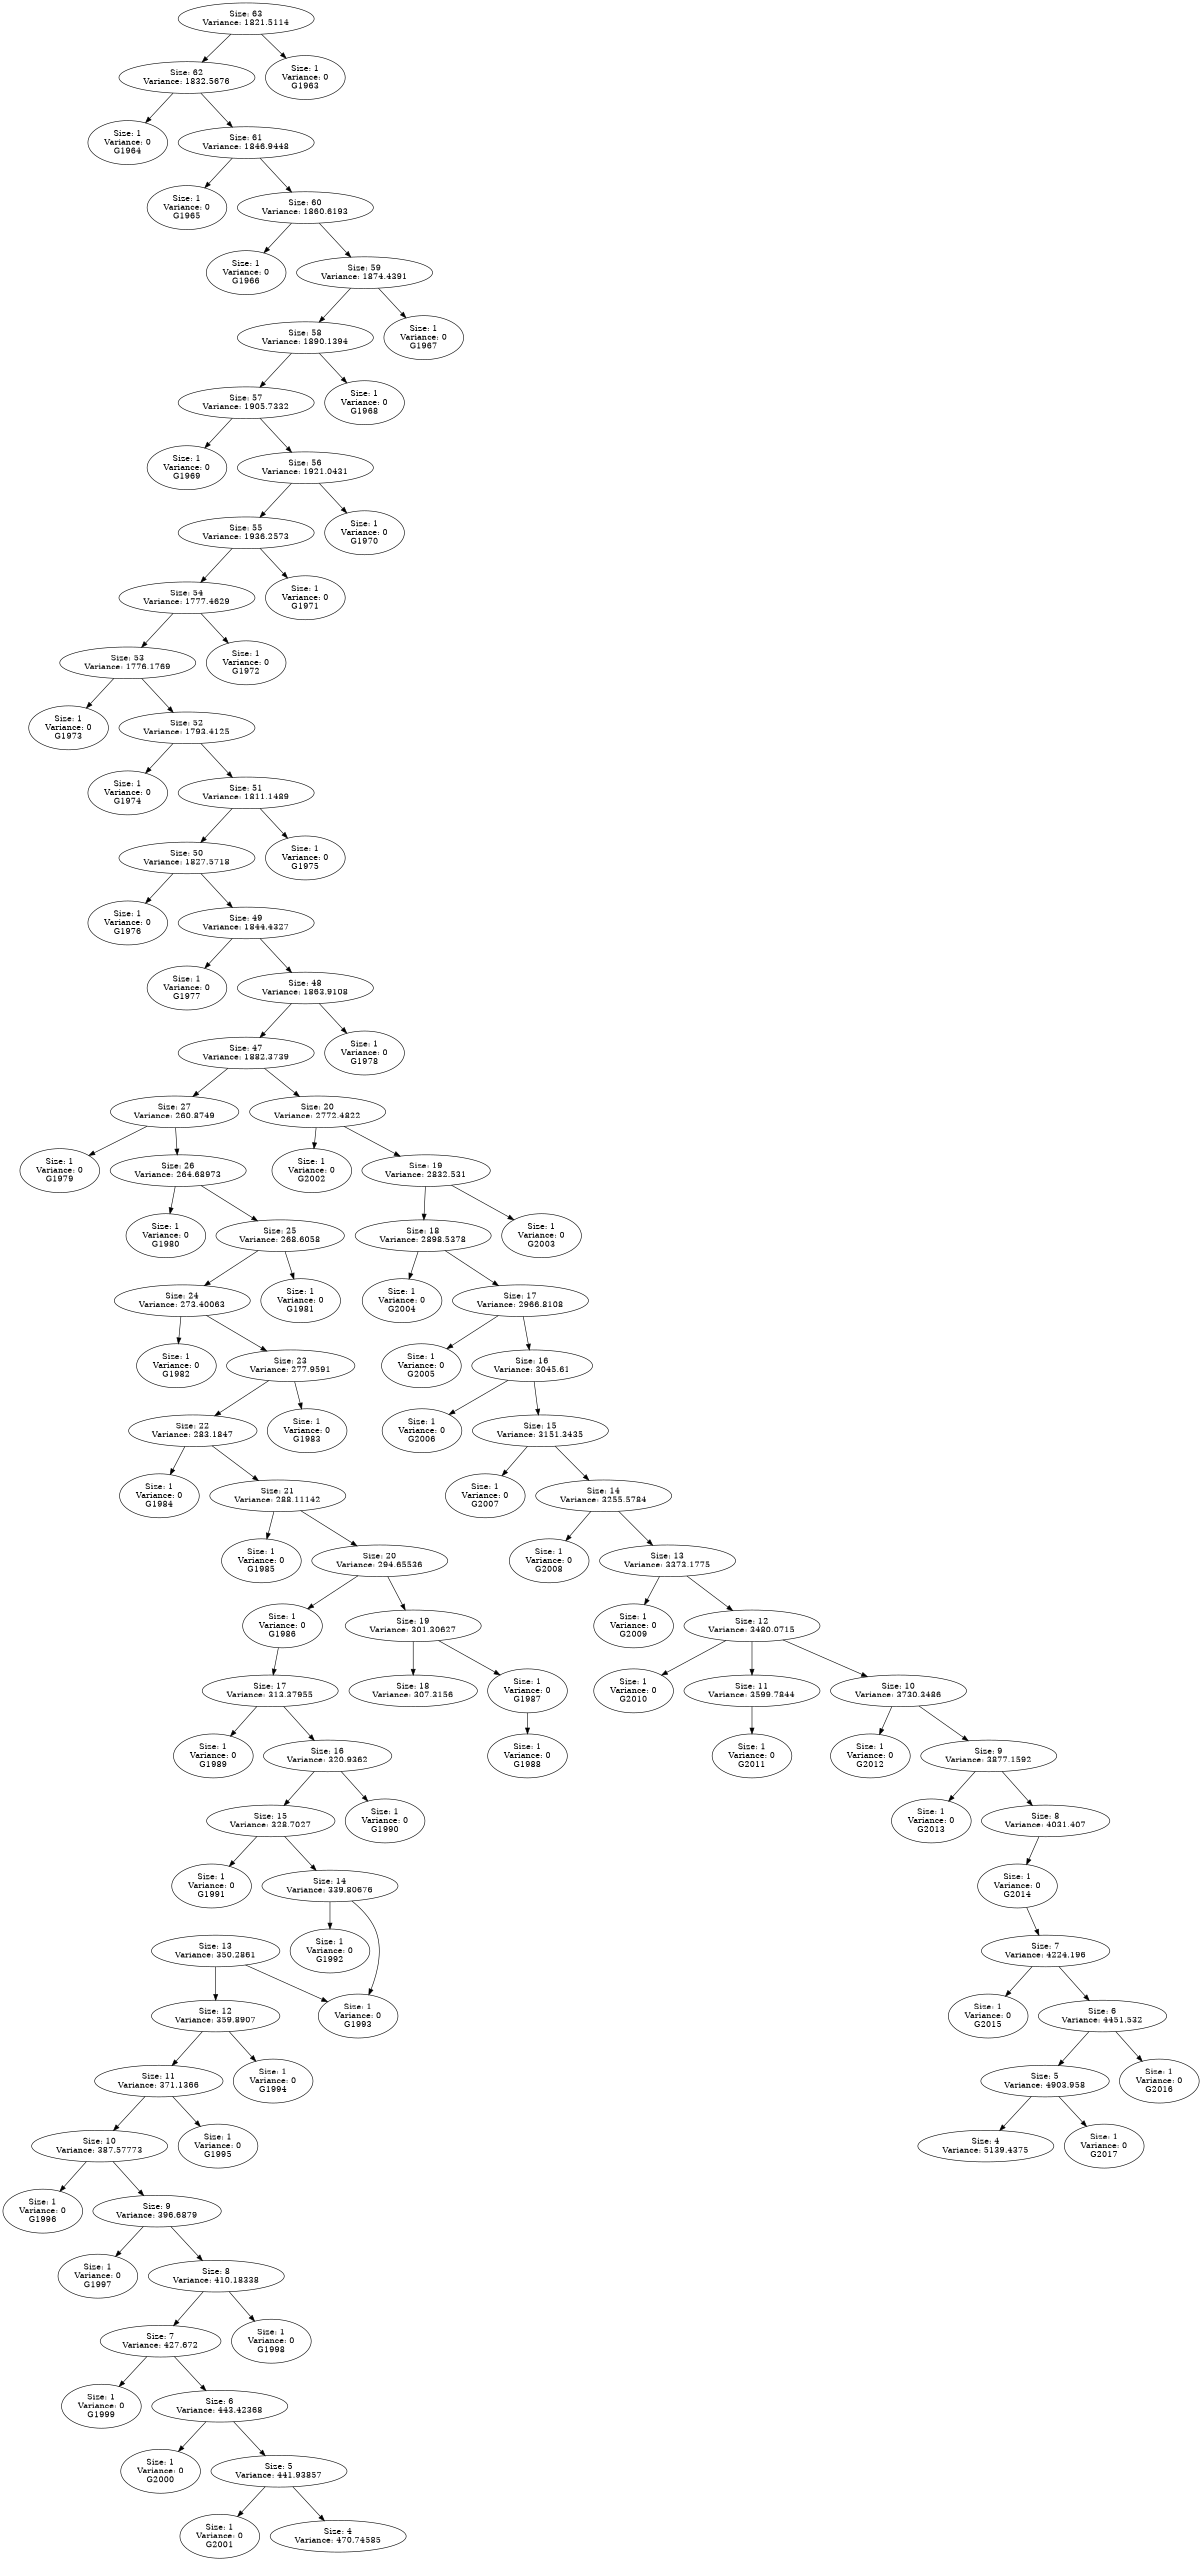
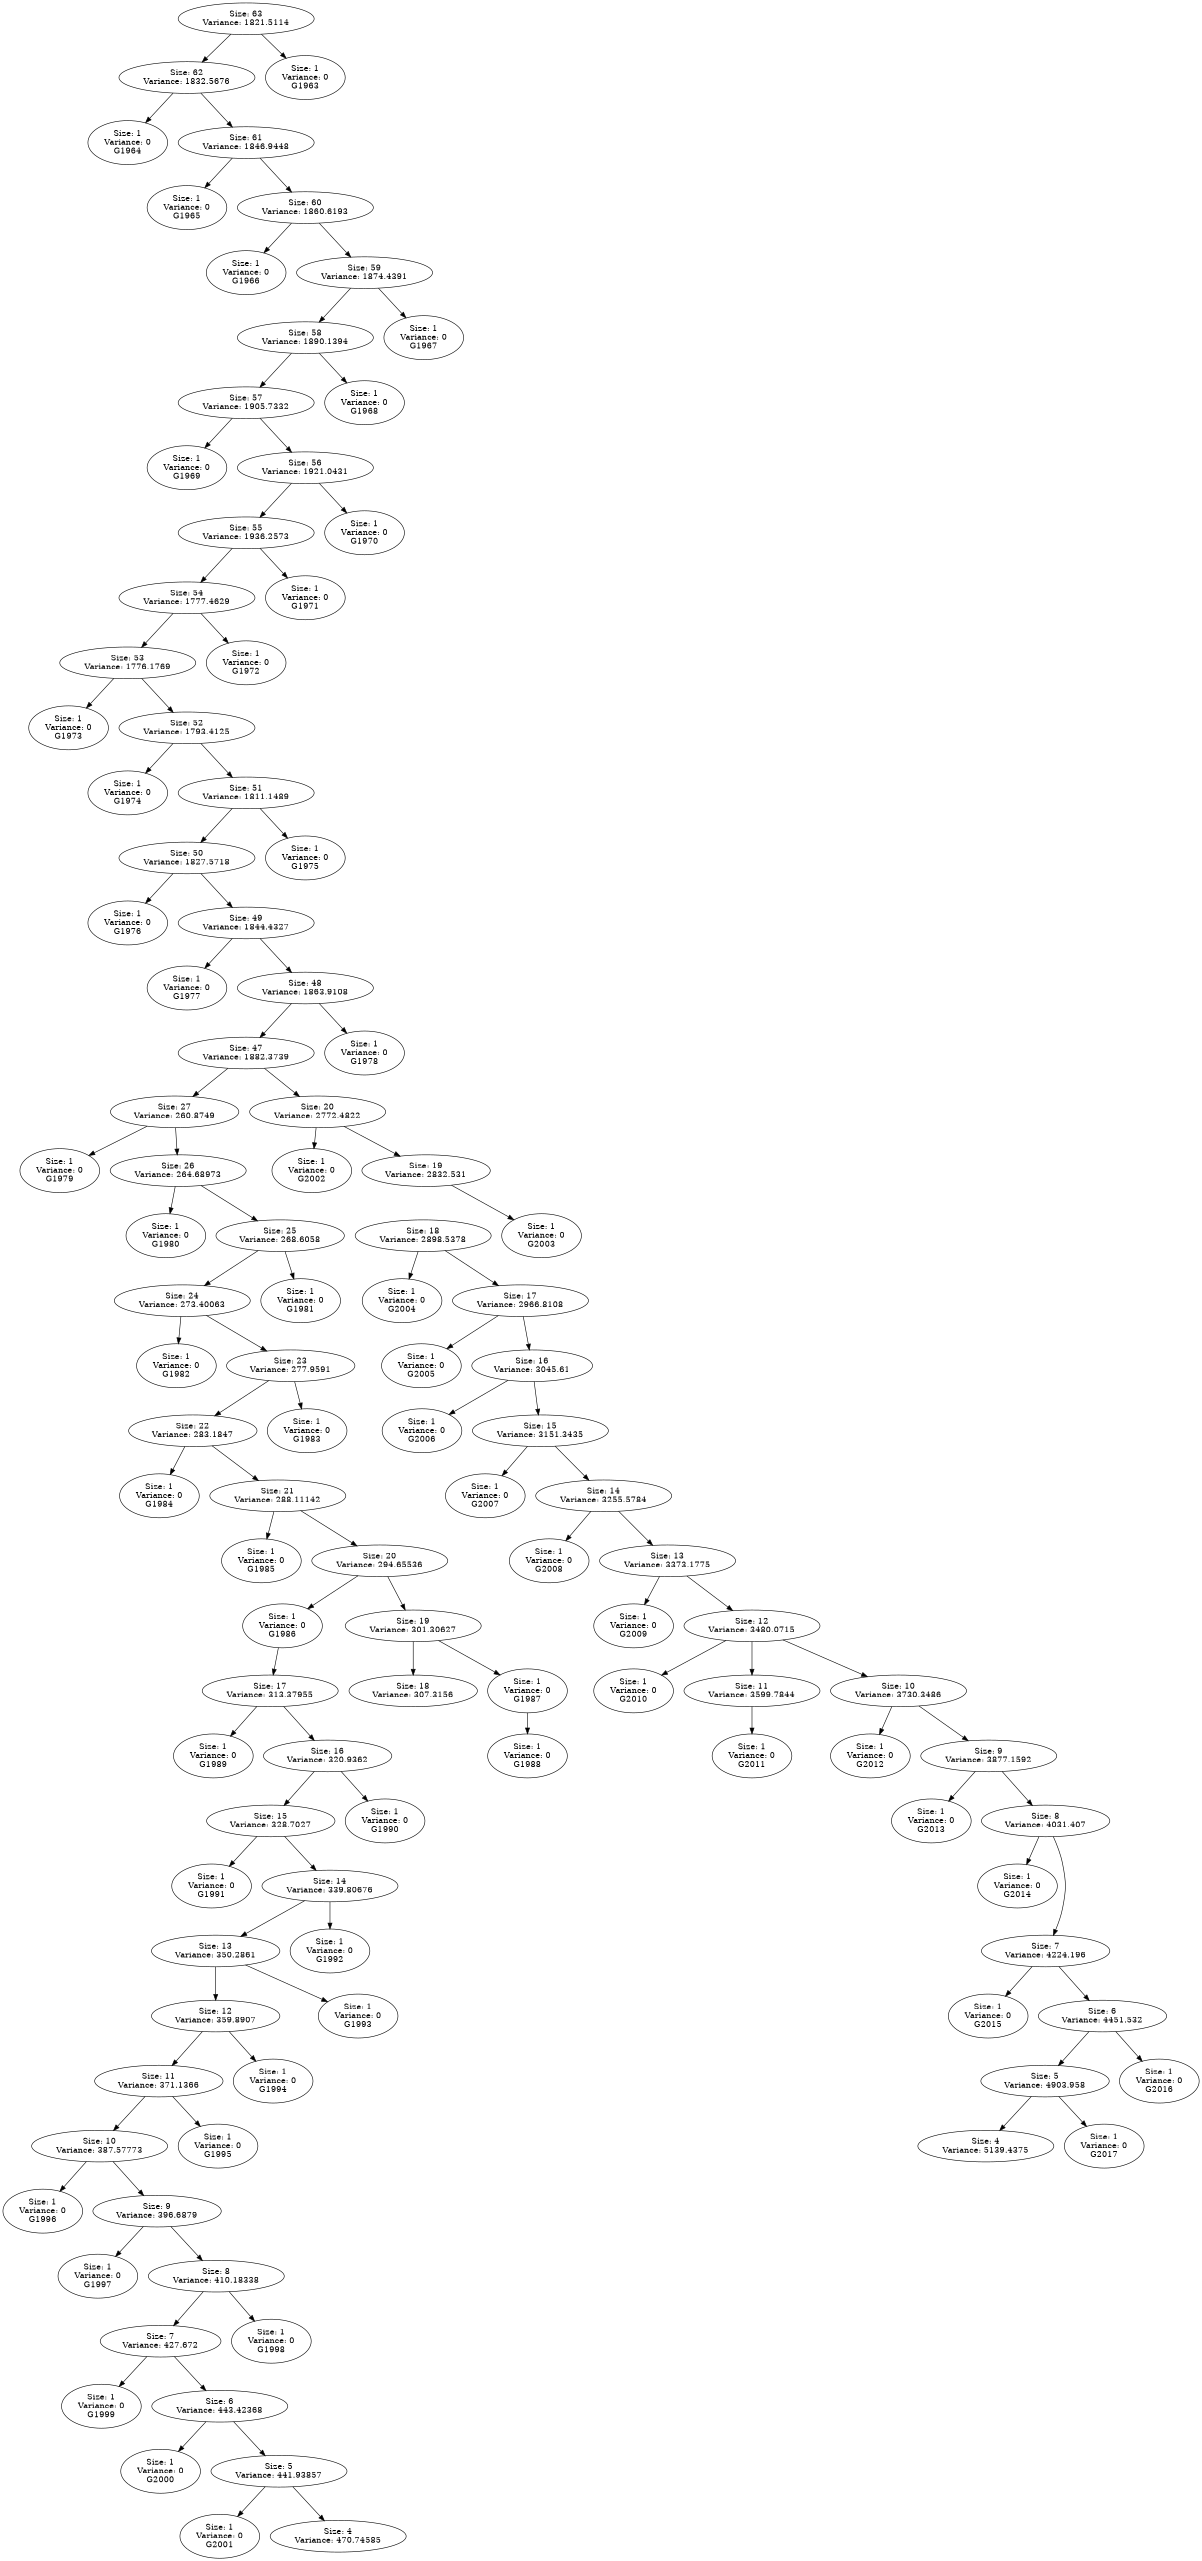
(425, 1200) -> none
(1032, 1919) -> (1065, 1883)
(378, 1941) -> (275, 1917)
